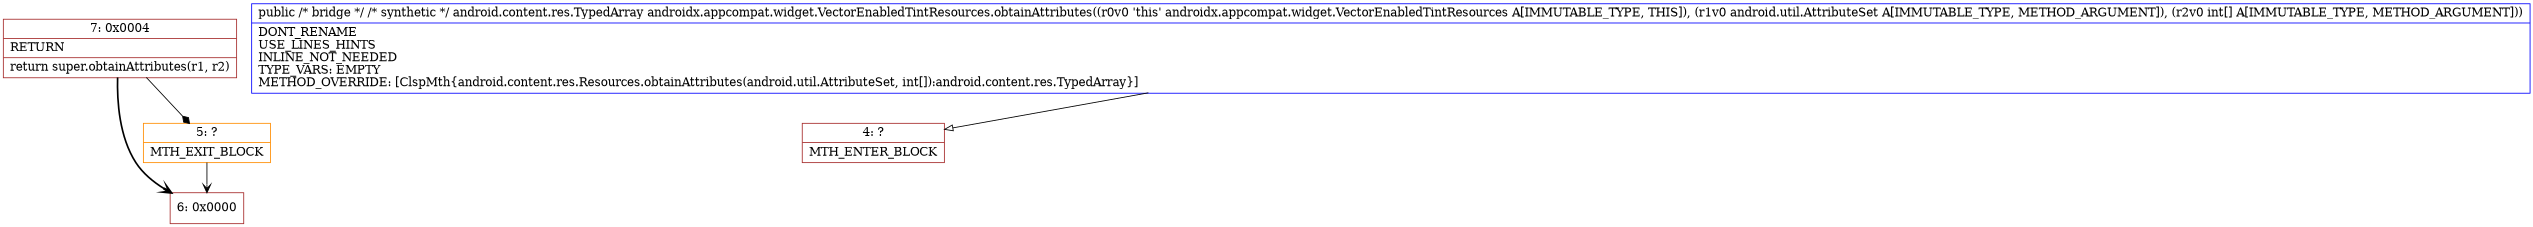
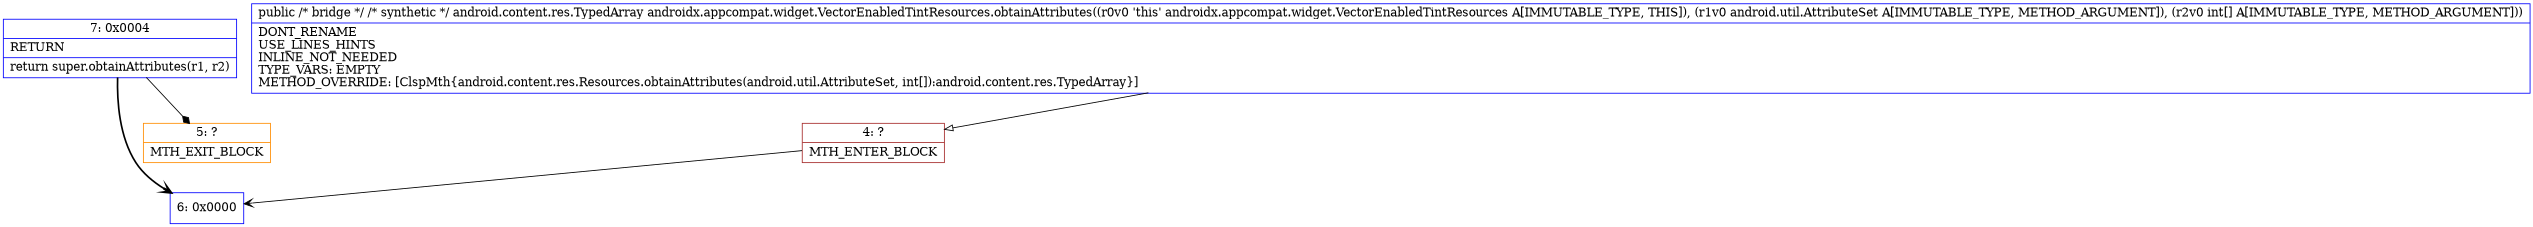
(120, 48) -> (120, 48)
(207, 173) -> (527, 177)
(207, 208) -> (207, 208)
